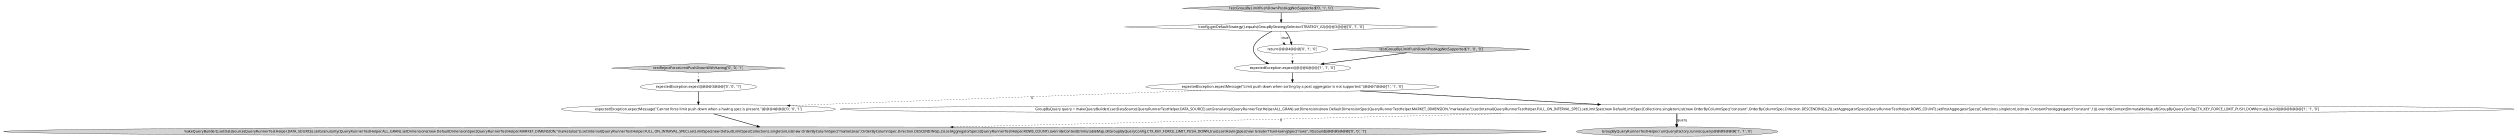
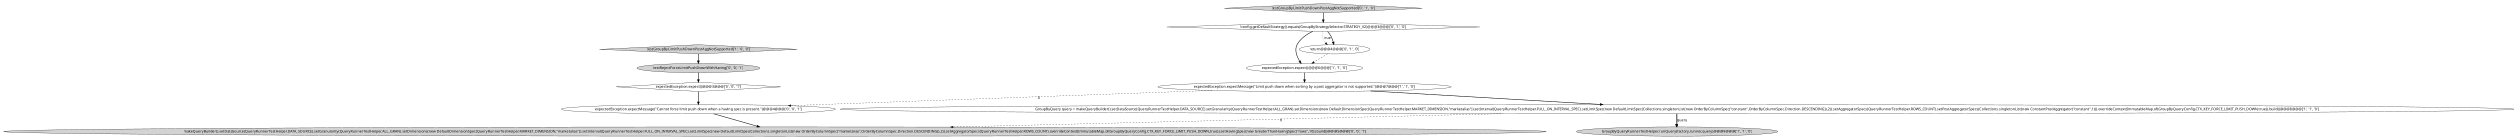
(1365, 58) -> (698, 57)
(698, 68) -> (698, 68)
(698, 76) -> (698, 76)
(698, 87) -> (698, 87)
